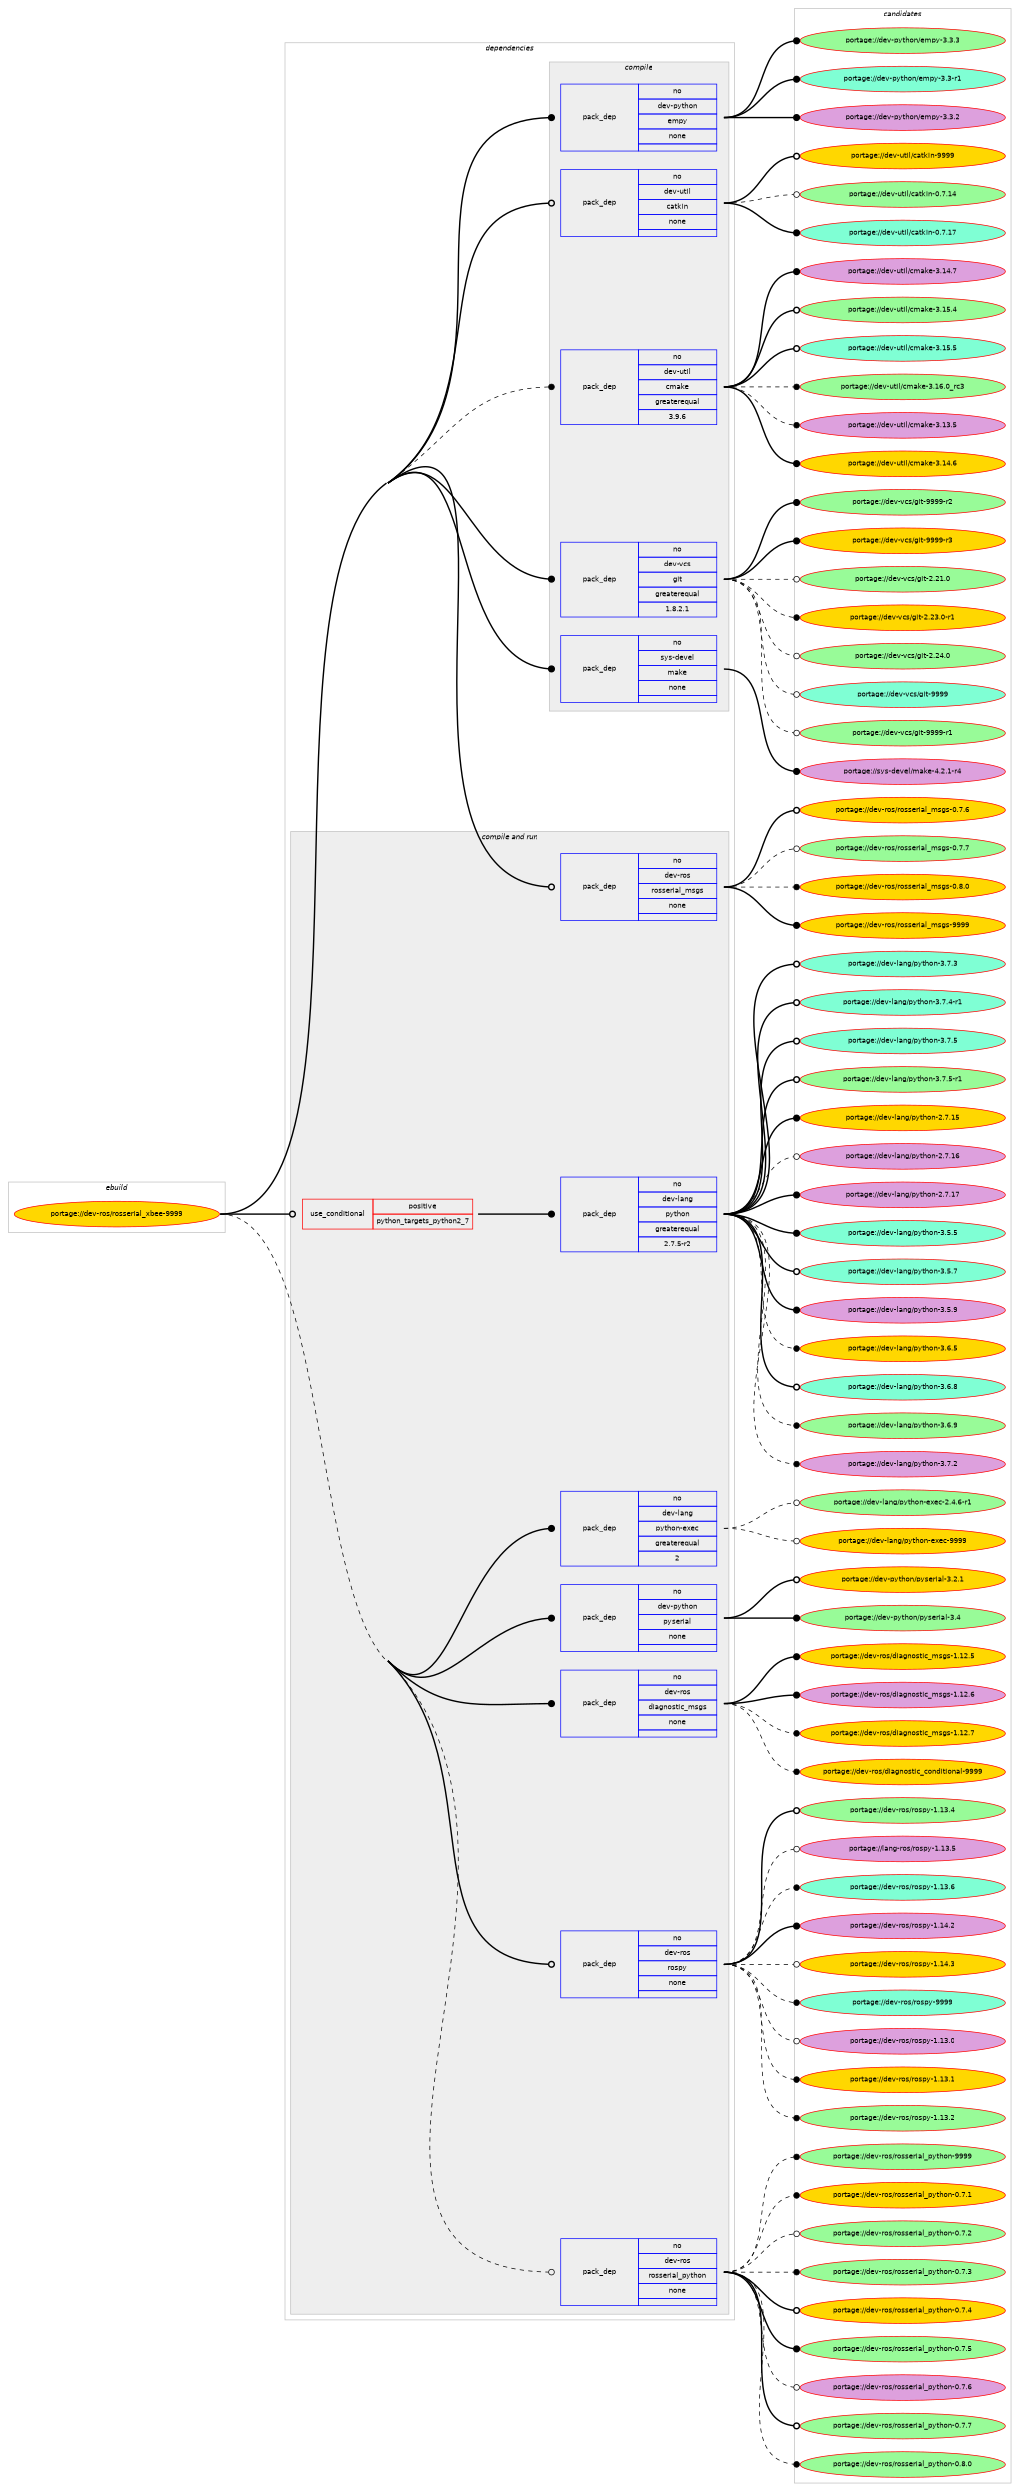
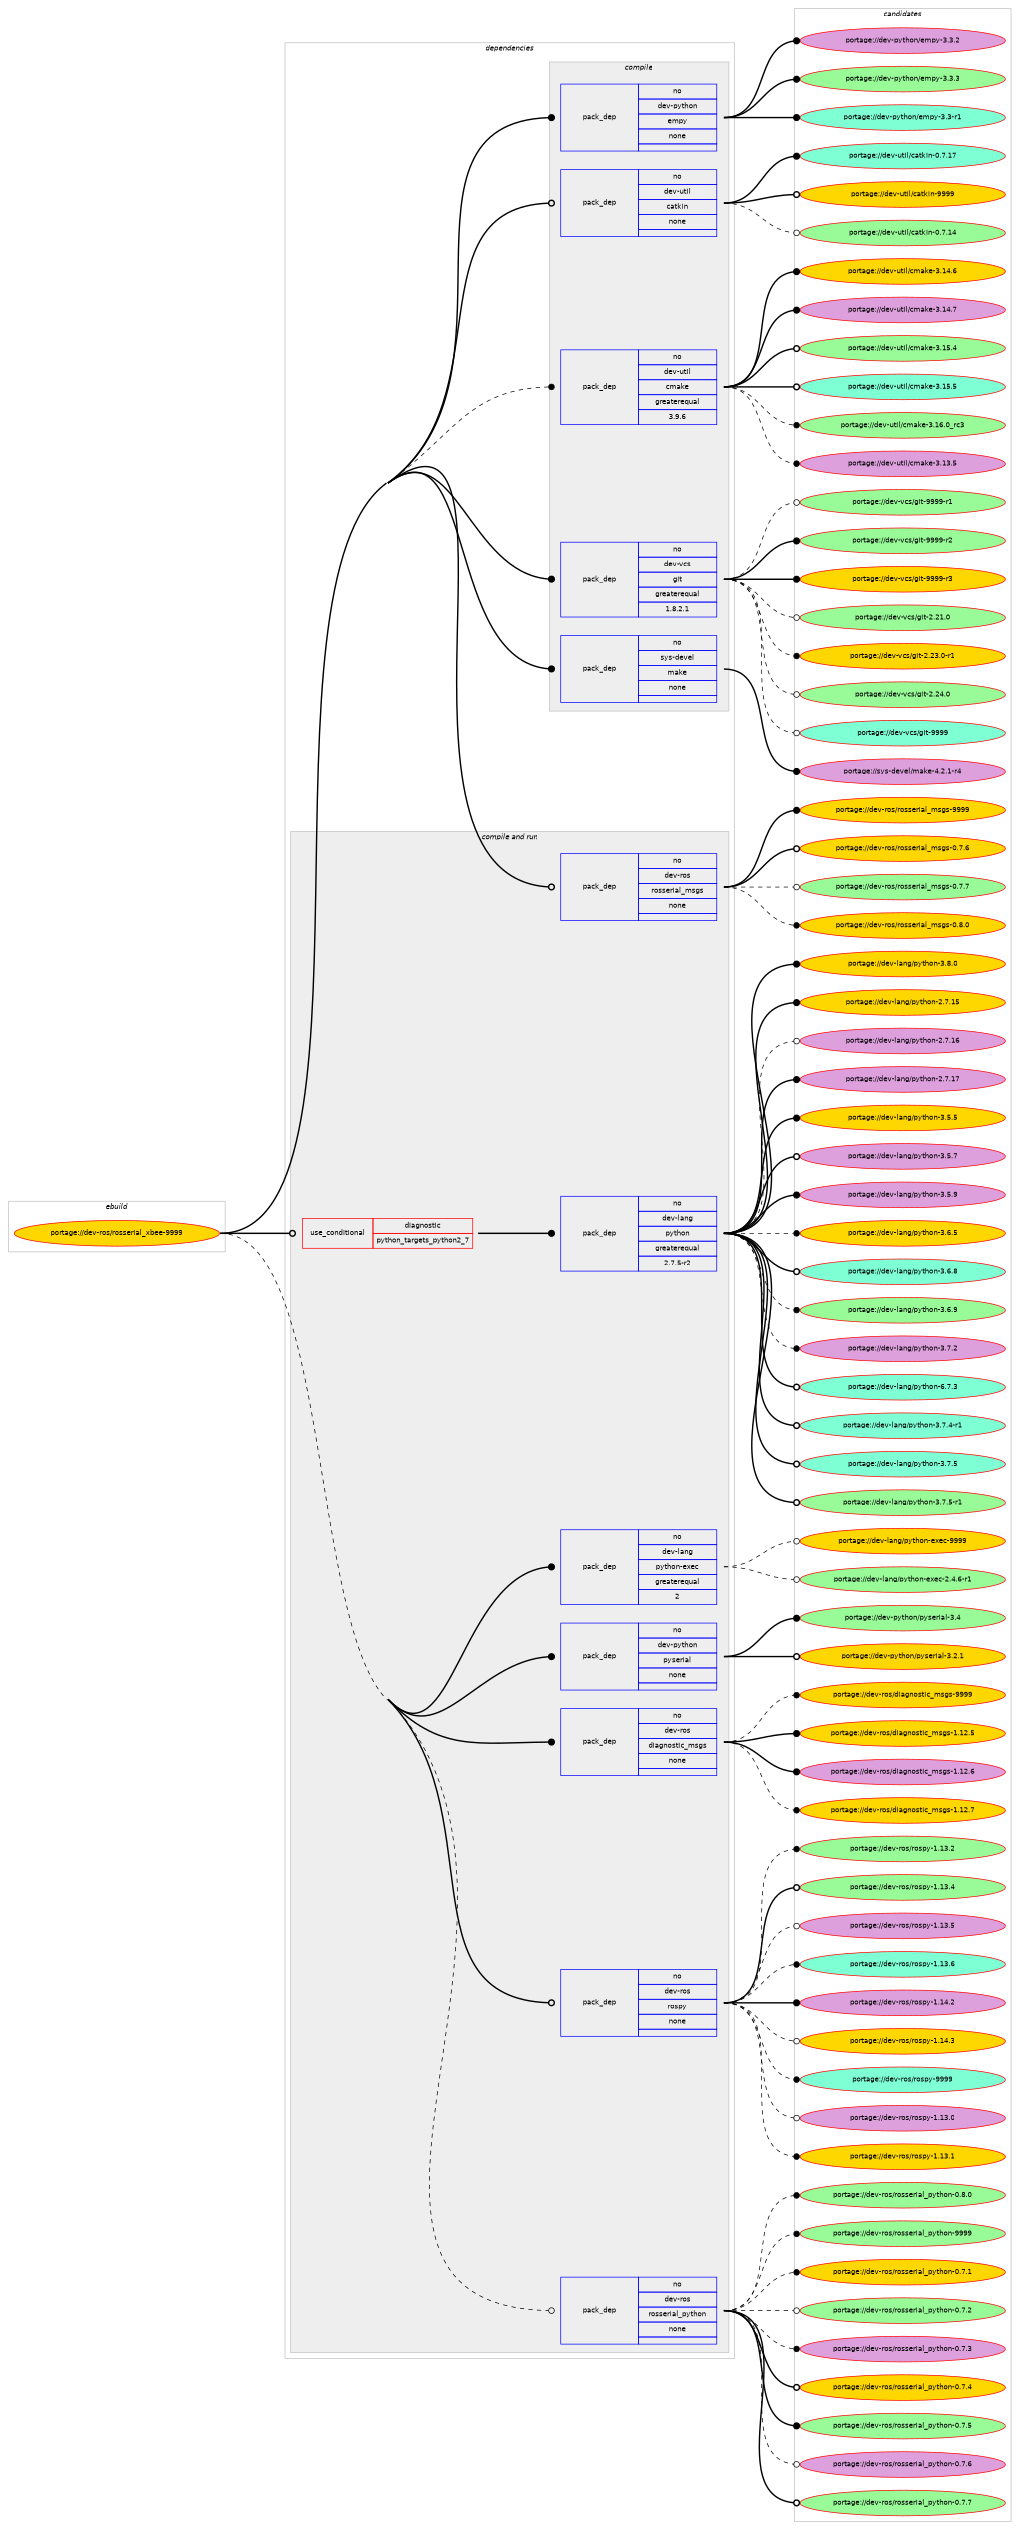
none -> (903, 964)
(903, 964) -> (903, 1387)
(423, 1206) -> (423, 1225)
(903, 1233) -> (903, 1118)
(903, 1272) -> (903, 1156)
(903, 1772) -> (903, 1695)
(903, 1849) -> (903, 1926)
(903, 2272) -> (903, 2349)
